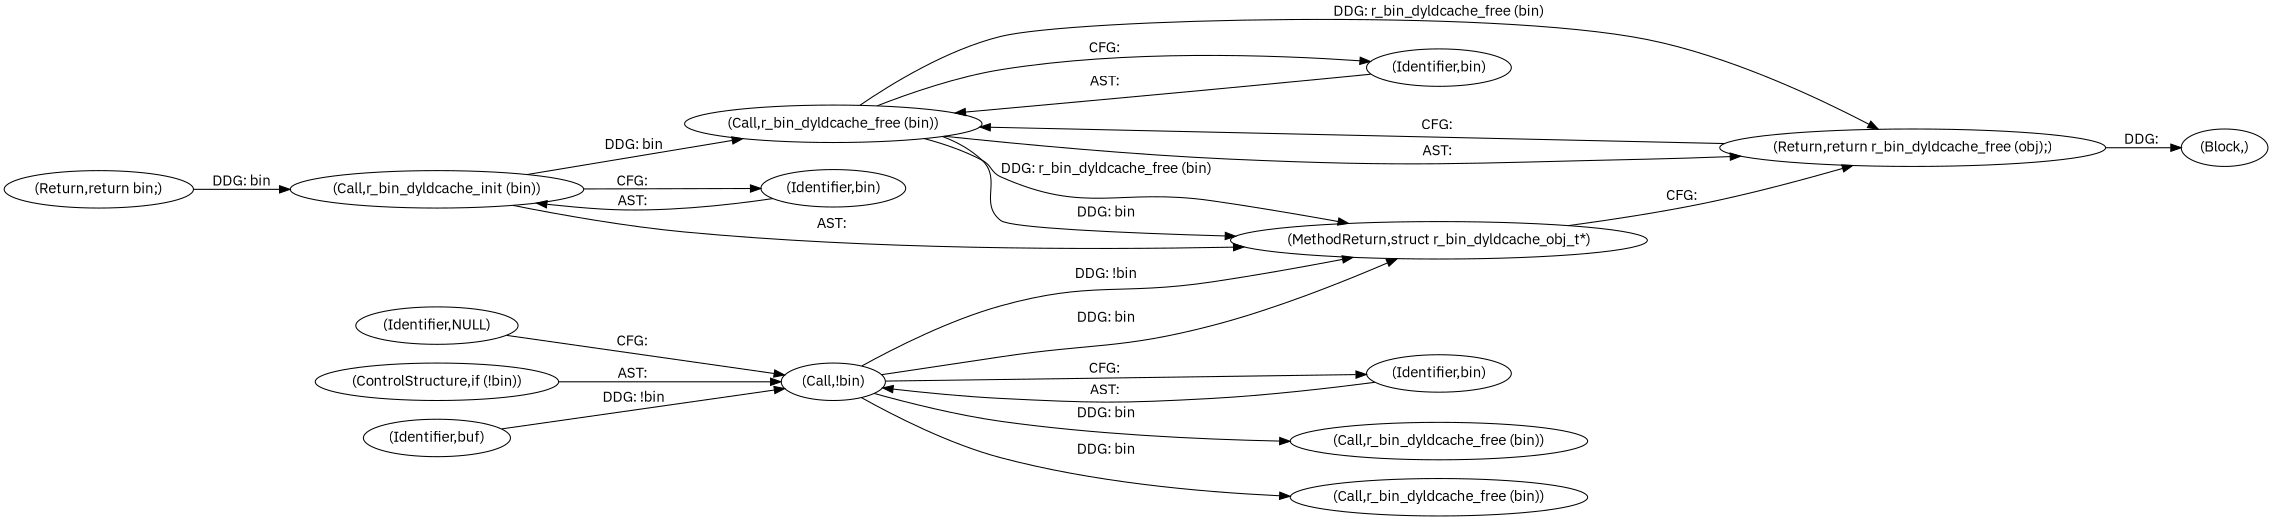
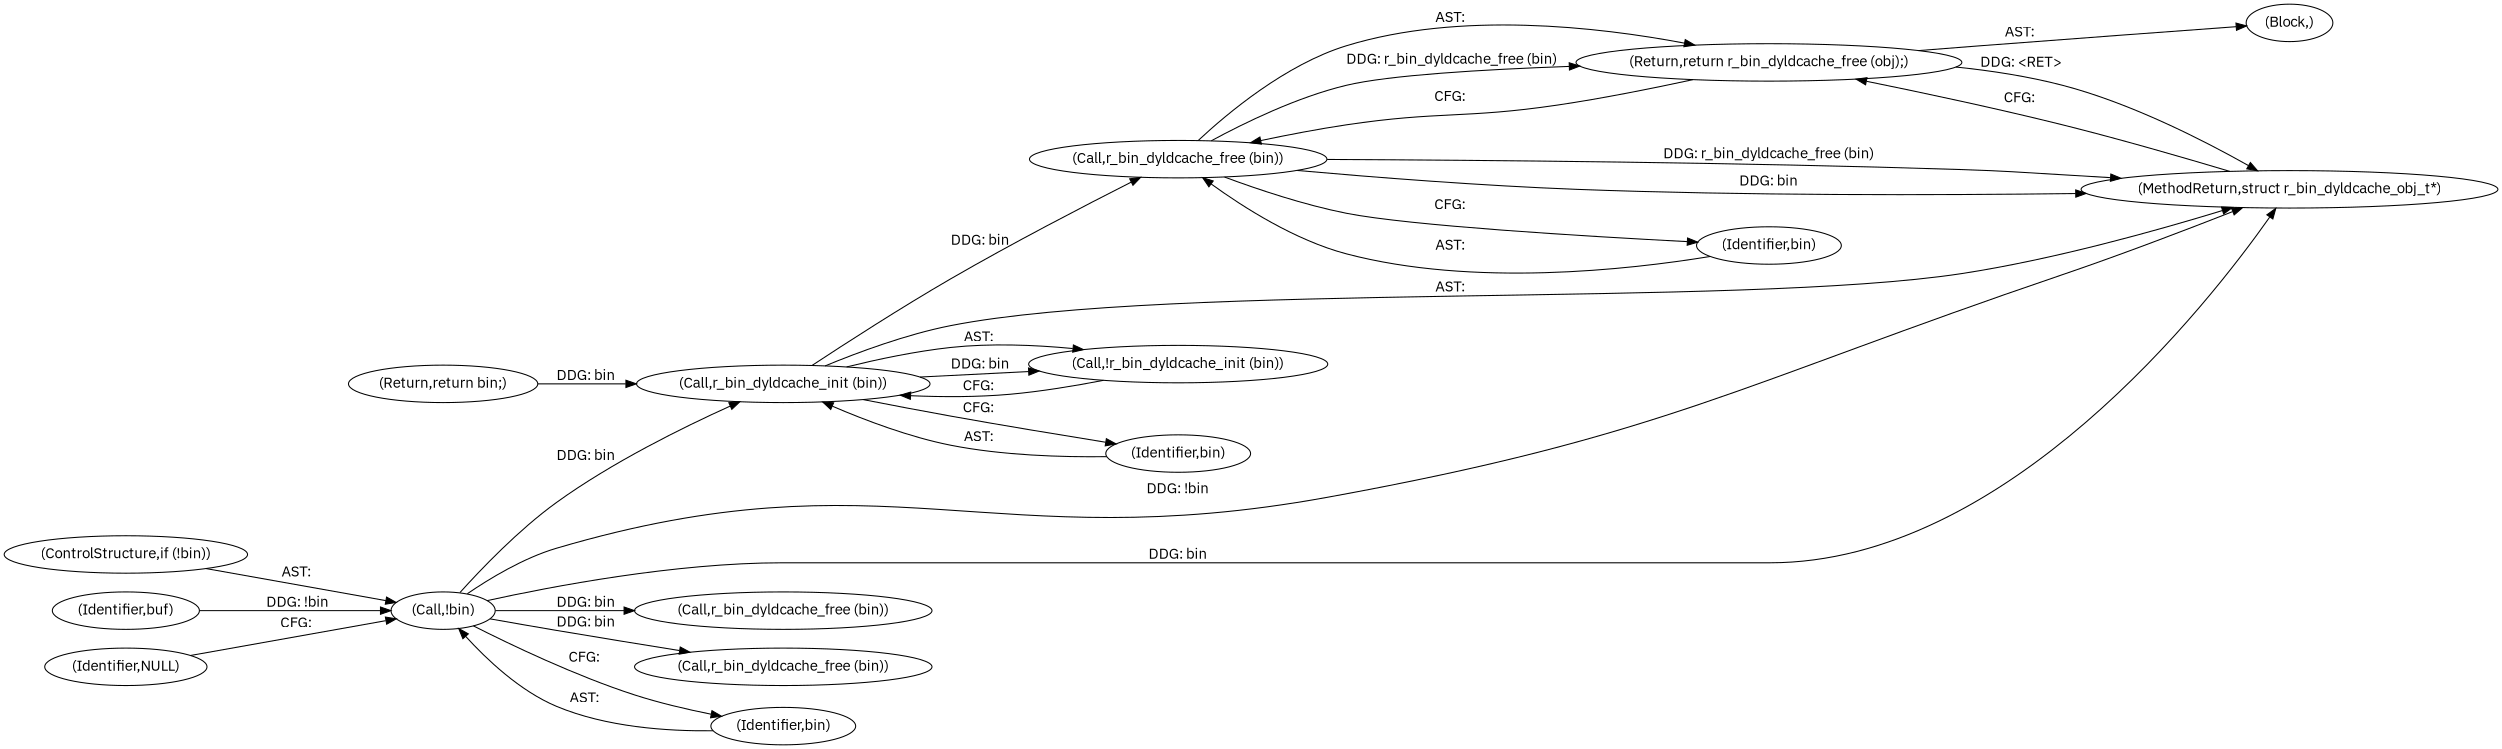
none -> (2108, 100)
(2143, 140) -> (2021, 33)
none -> (1178, 364)
none -> (584, 484)
